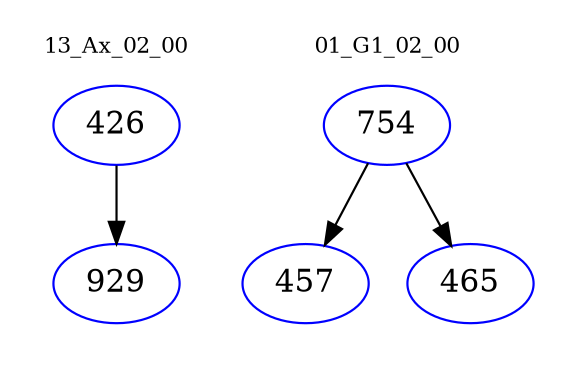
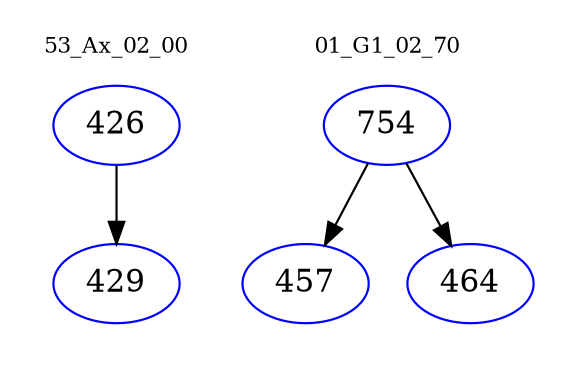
(117, 47) -> (117, 47)
(388, 47) -> (388, 47)
(117, 284) -> (117, 284)
(471, 284) -> (471, 284)
